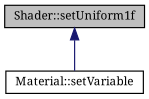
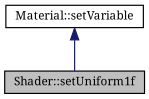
(75, 55) -> (75, 55)
